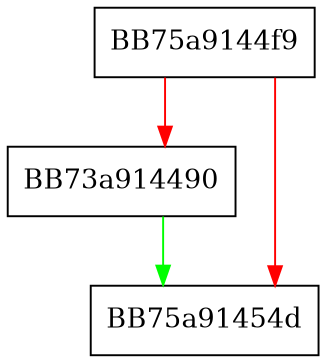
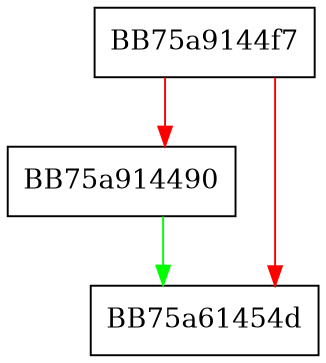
(205, 42) -> (205, 42)
(122, 181) -> (122, 181)
(205, 320) -> (205, 320)
